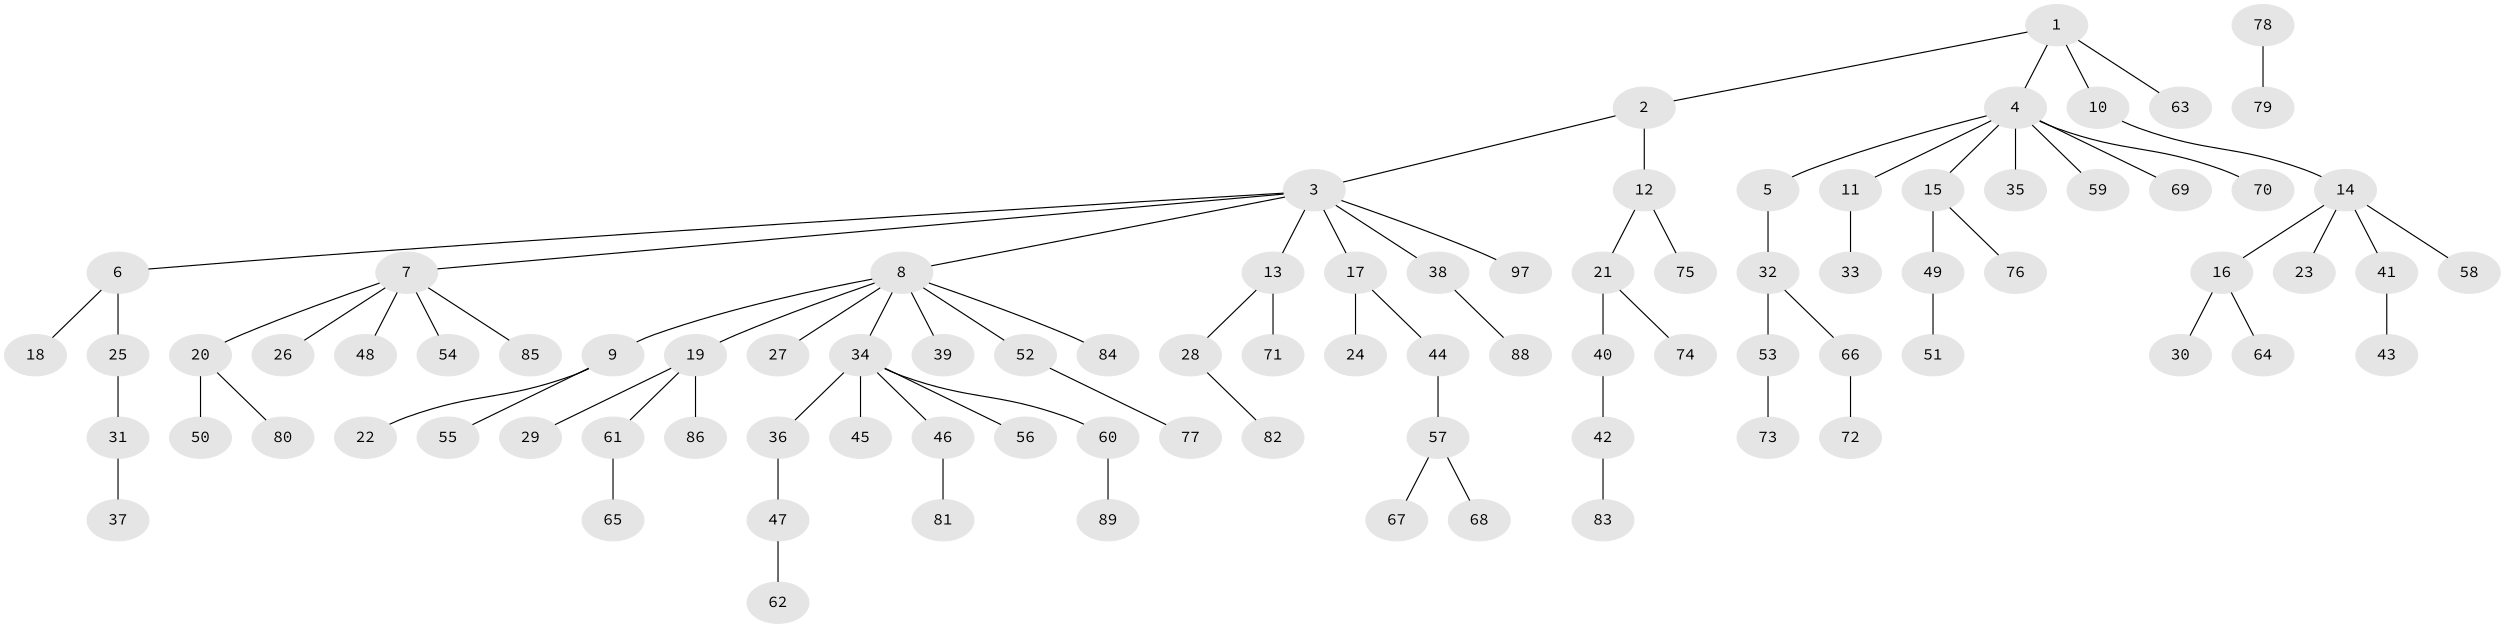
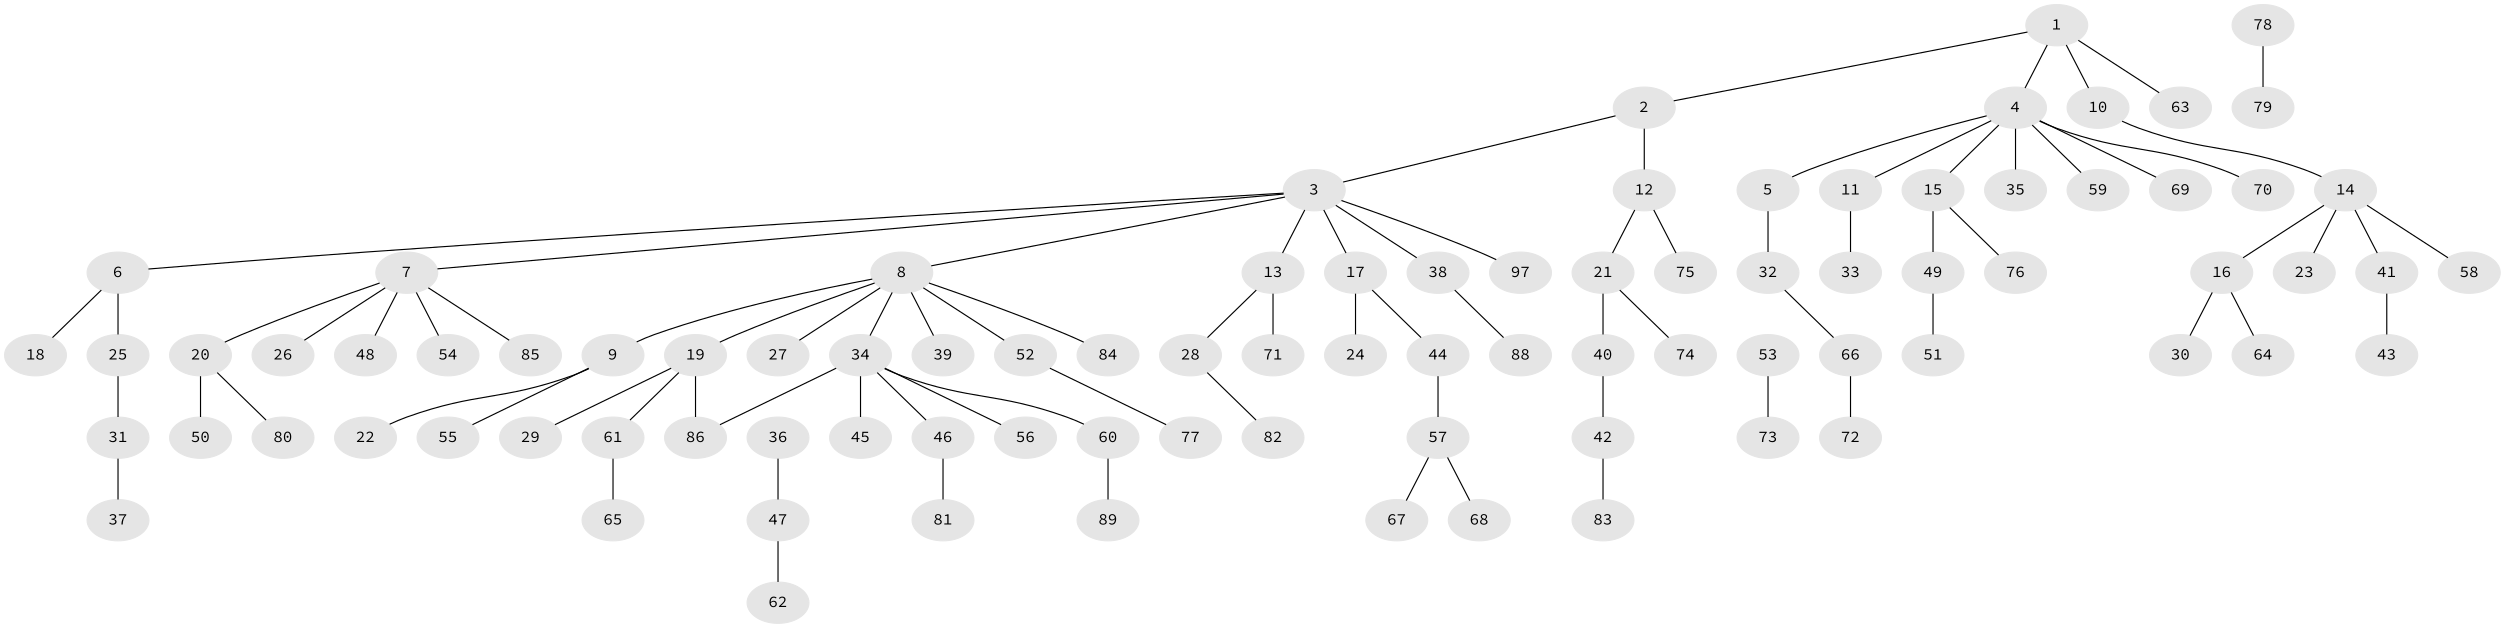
(1768, 314) -> none
(819, 396) -> (778, 396)
